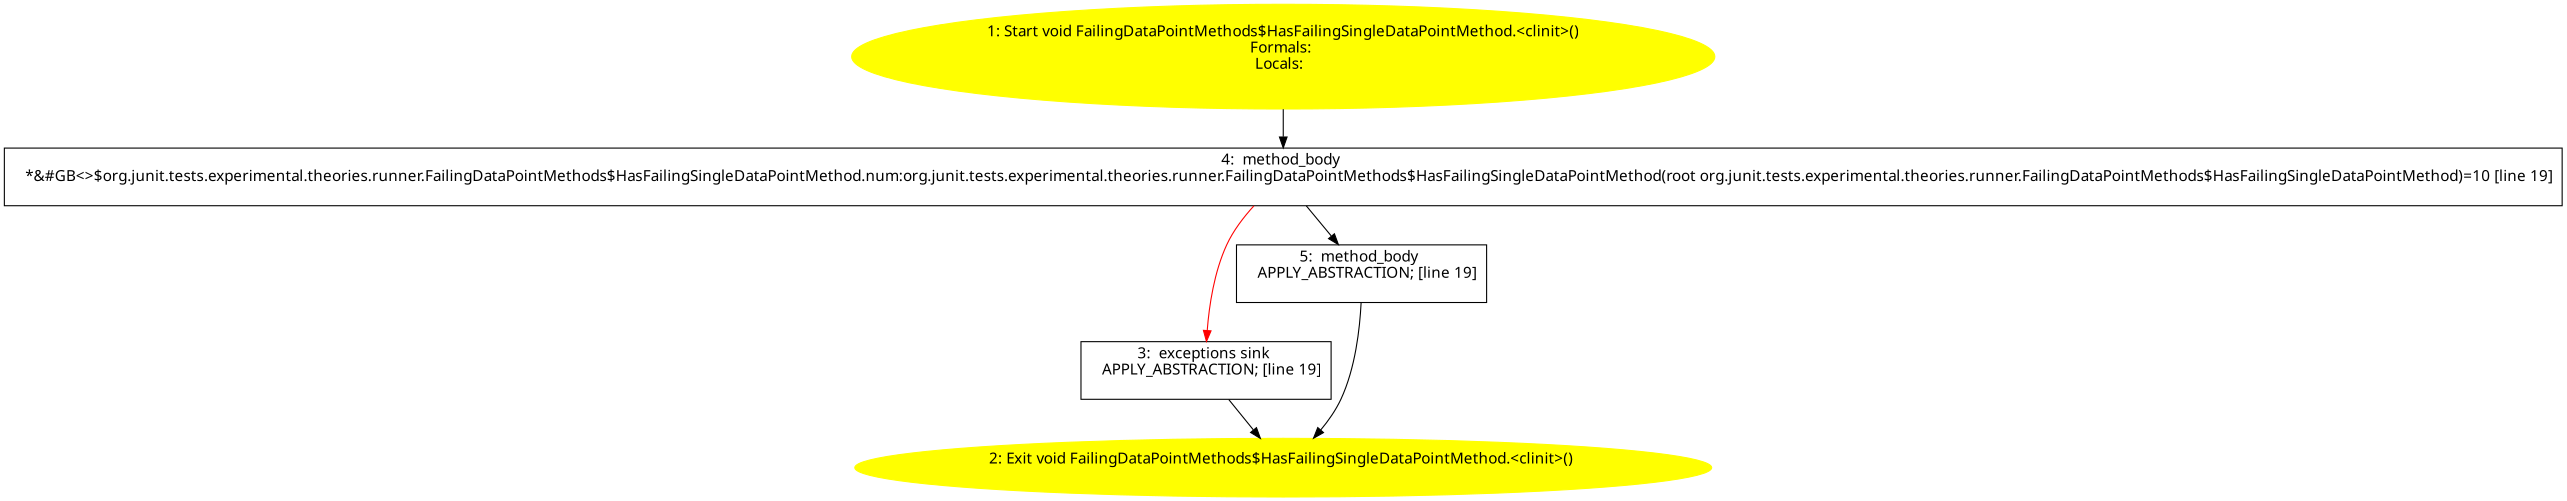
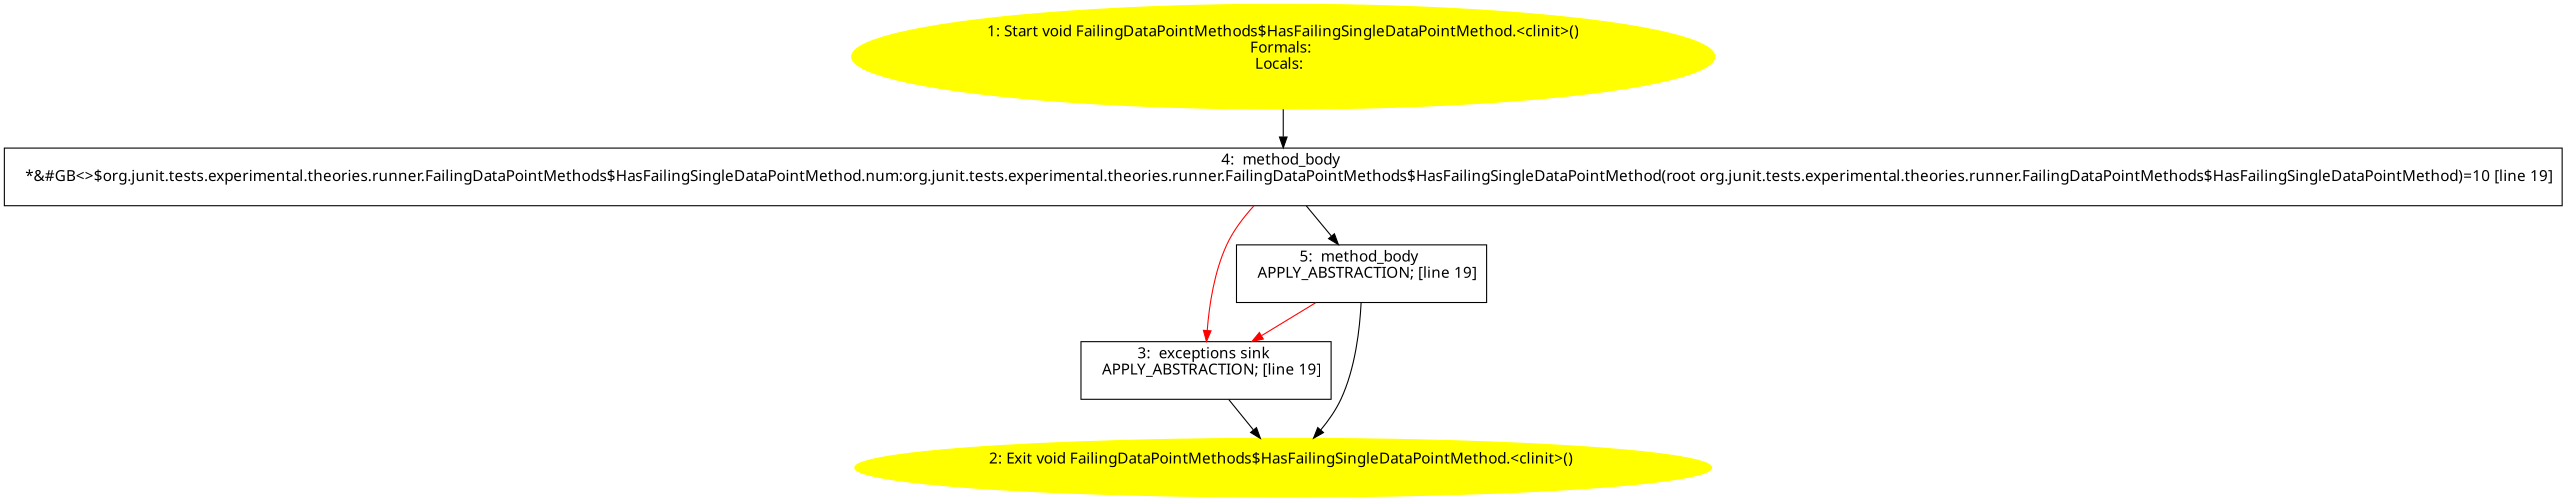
none -> (1289, 319)
